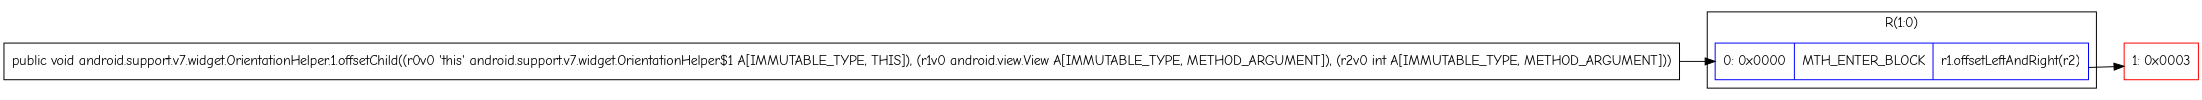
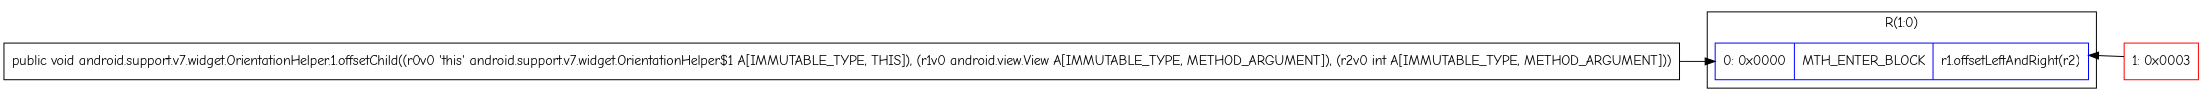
(2103, 67) -> (2111, 56)
